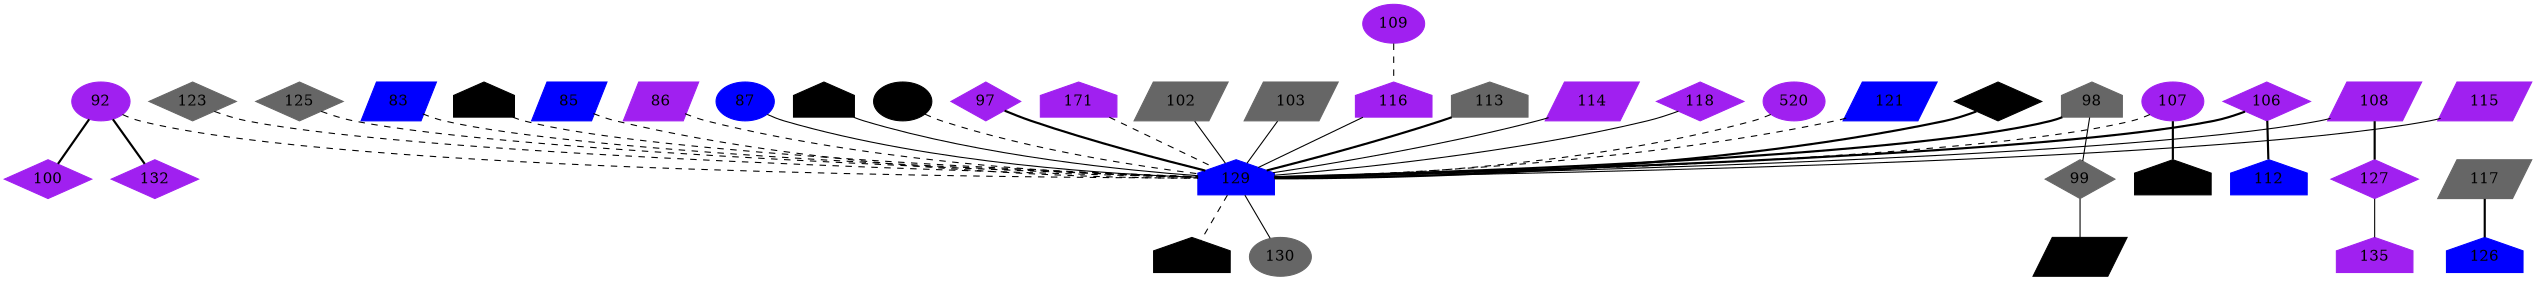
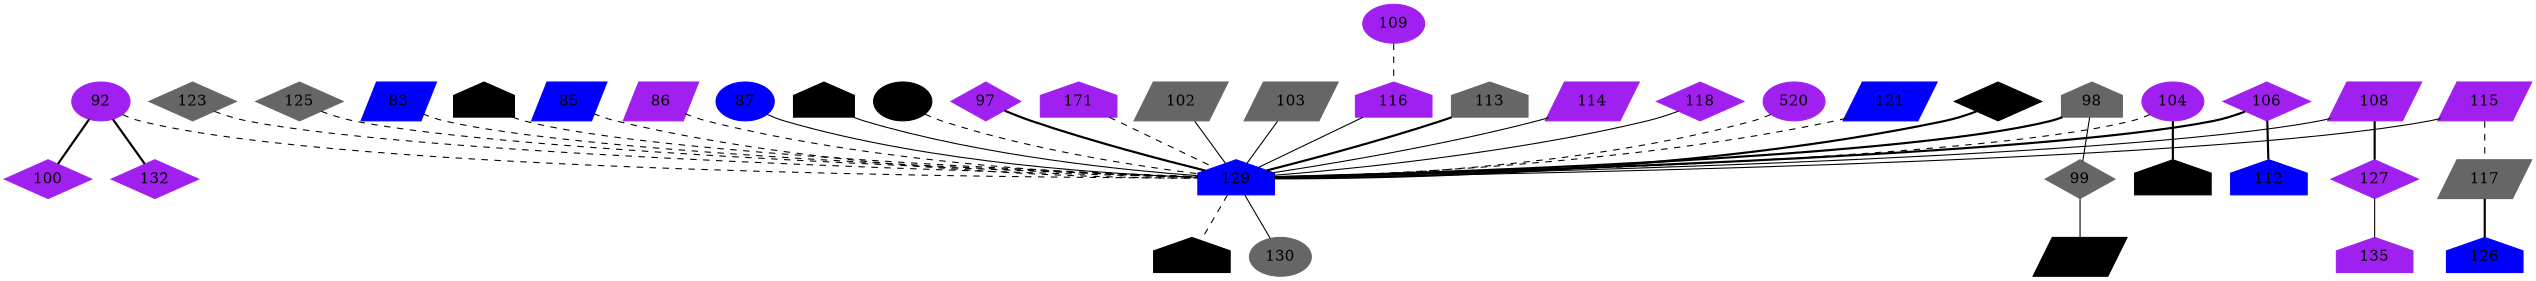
(2173, 101) -> (2173, 101)
none -> (2485, 140)
